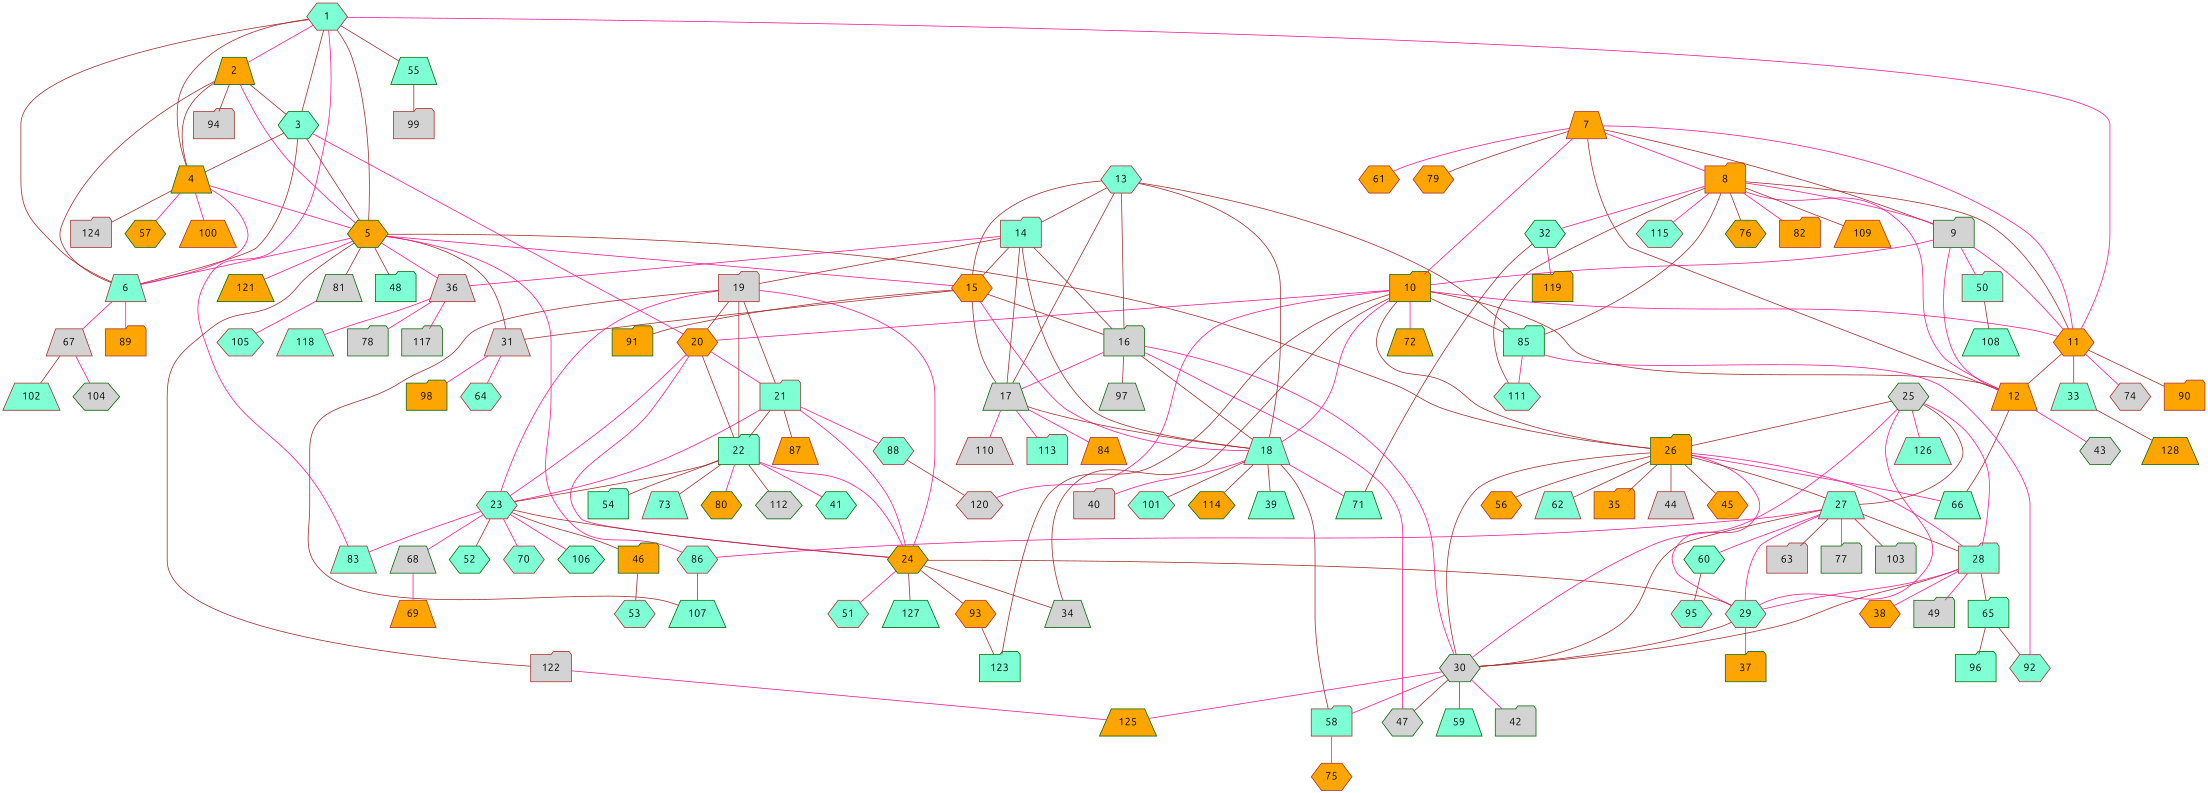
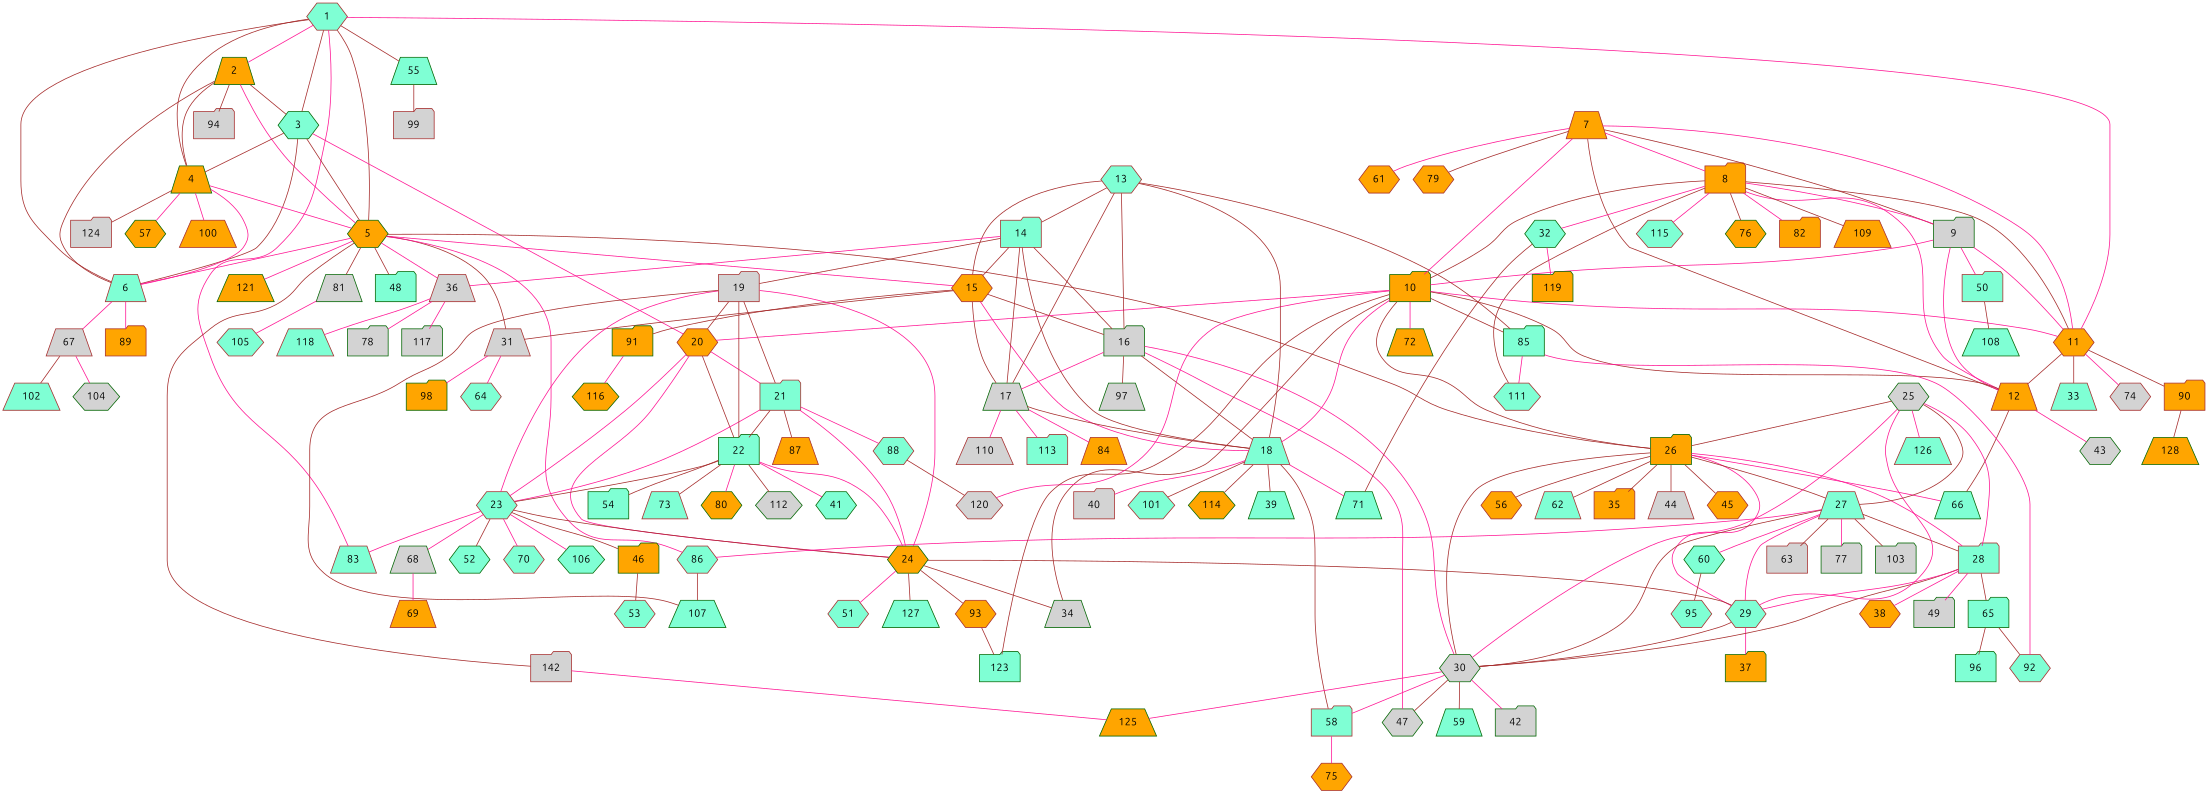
(1648, 282) -> (1558, 205)
none -> (596, 397)
(2124, 425) -> (2177, 424)
(551, 668) -> (551, 668)
